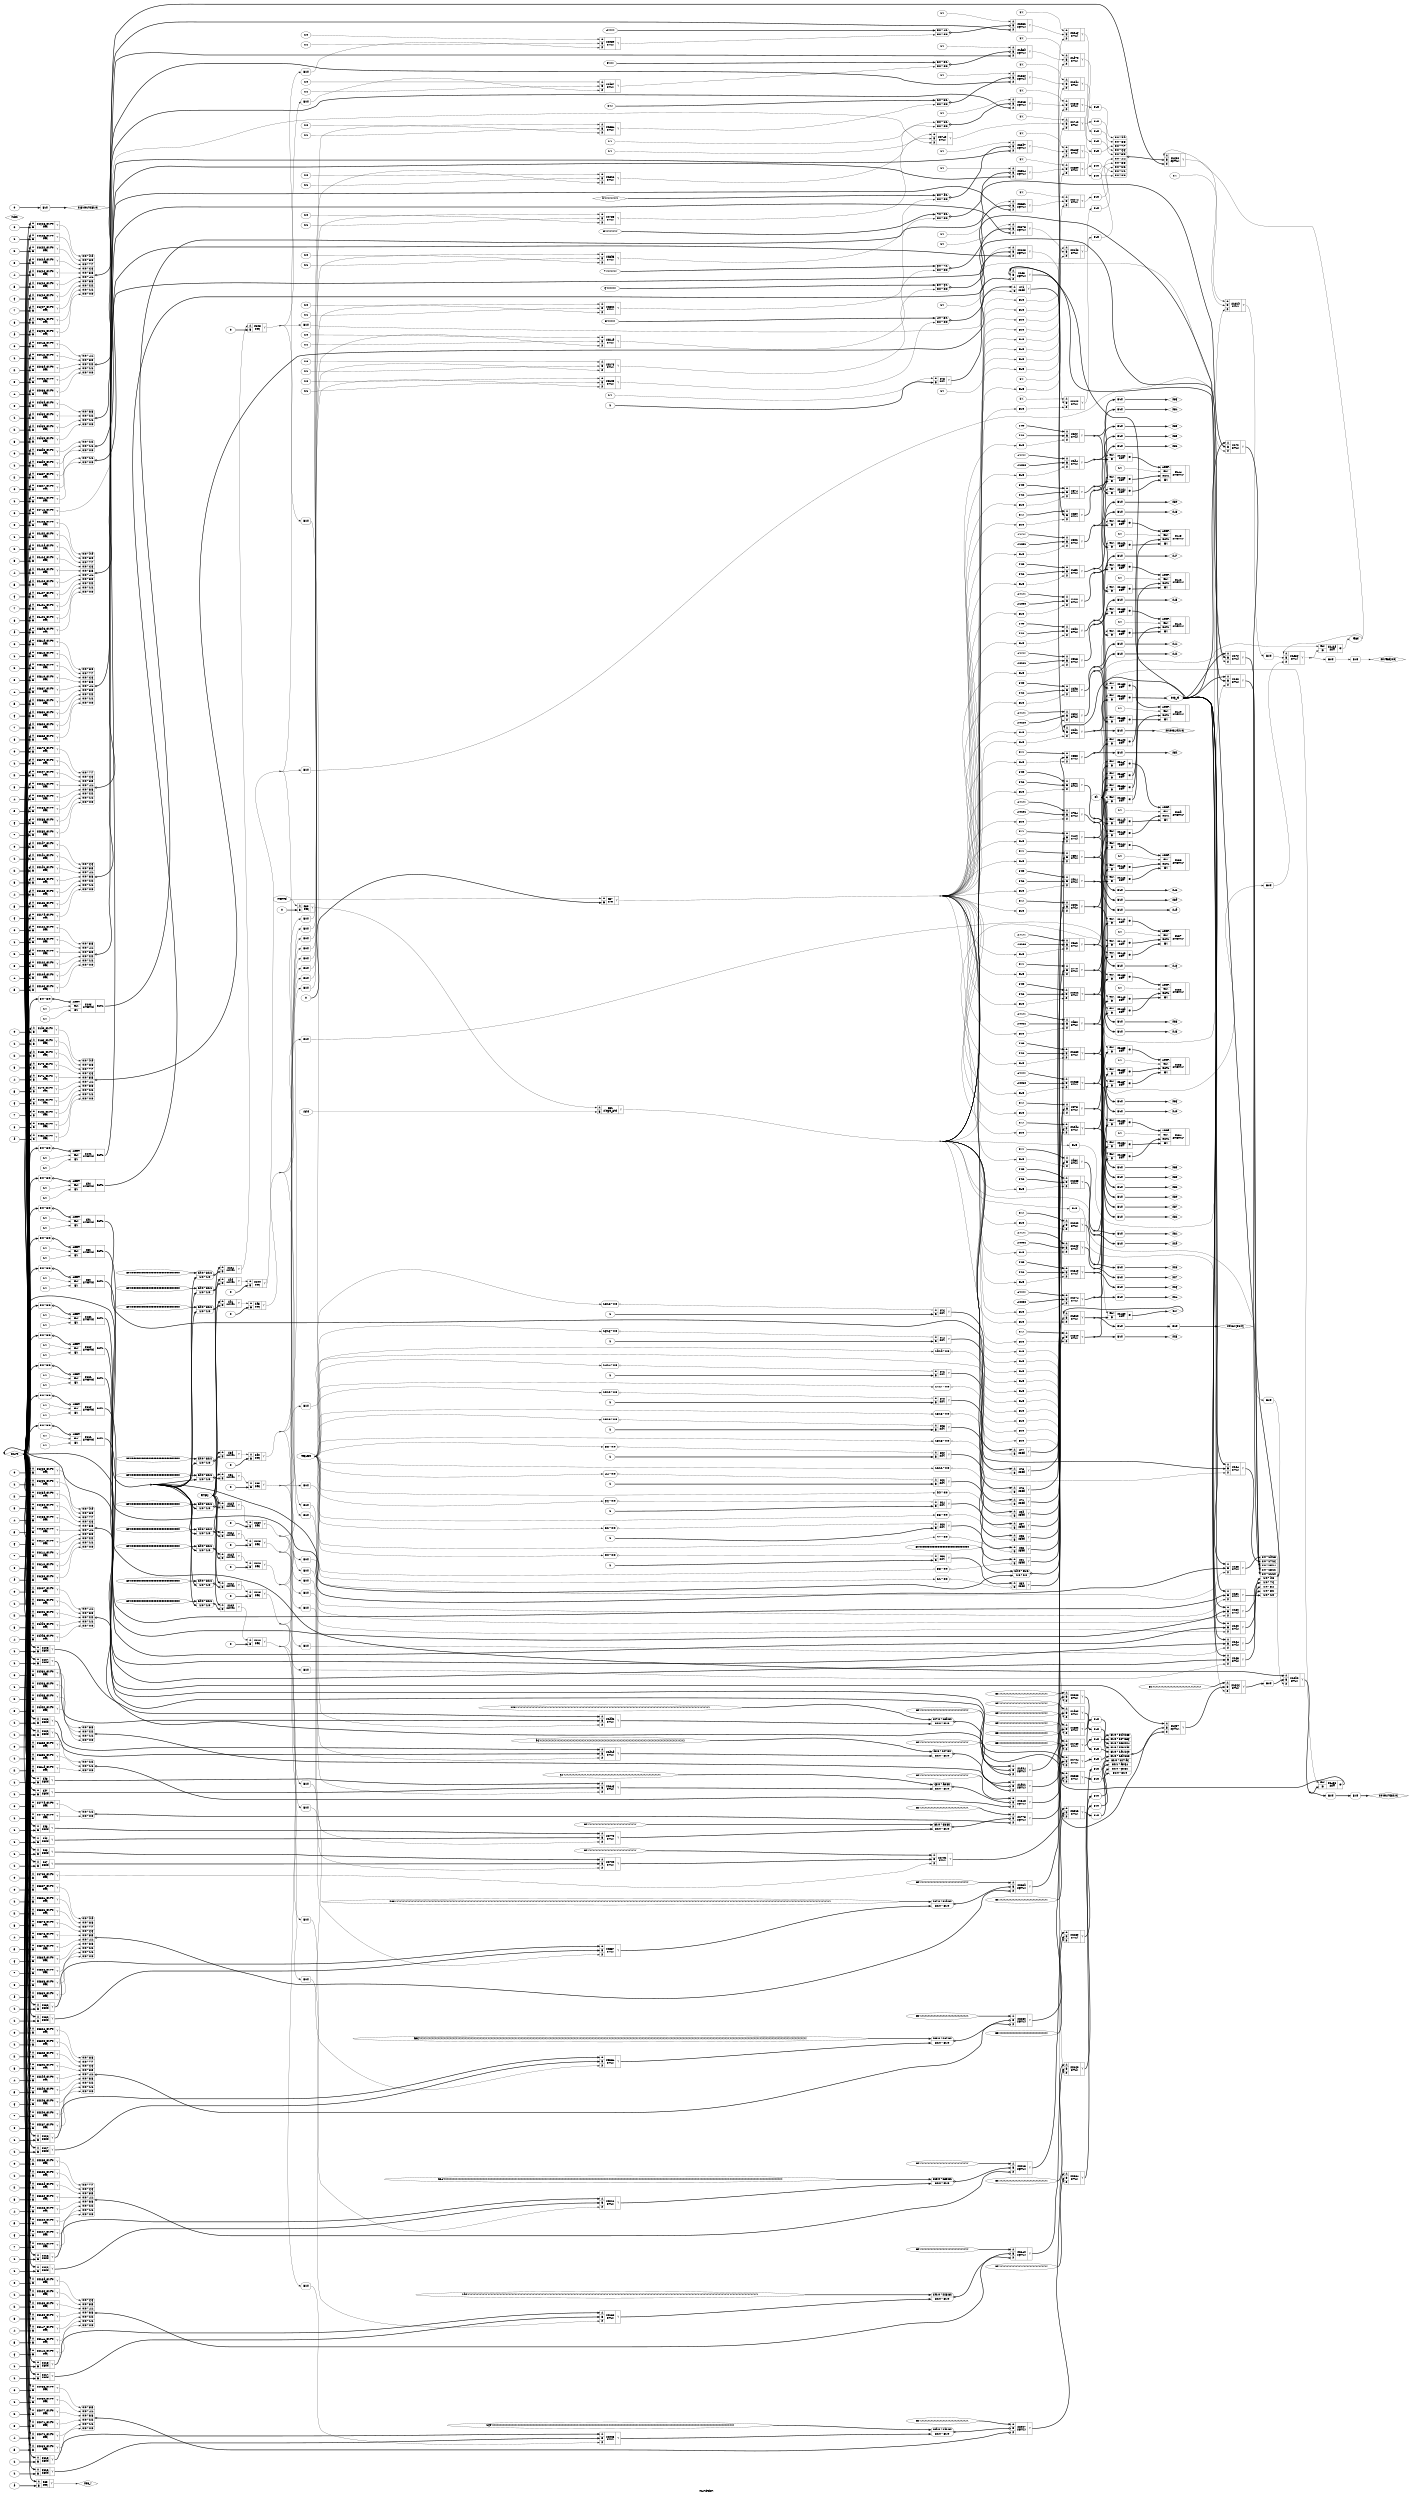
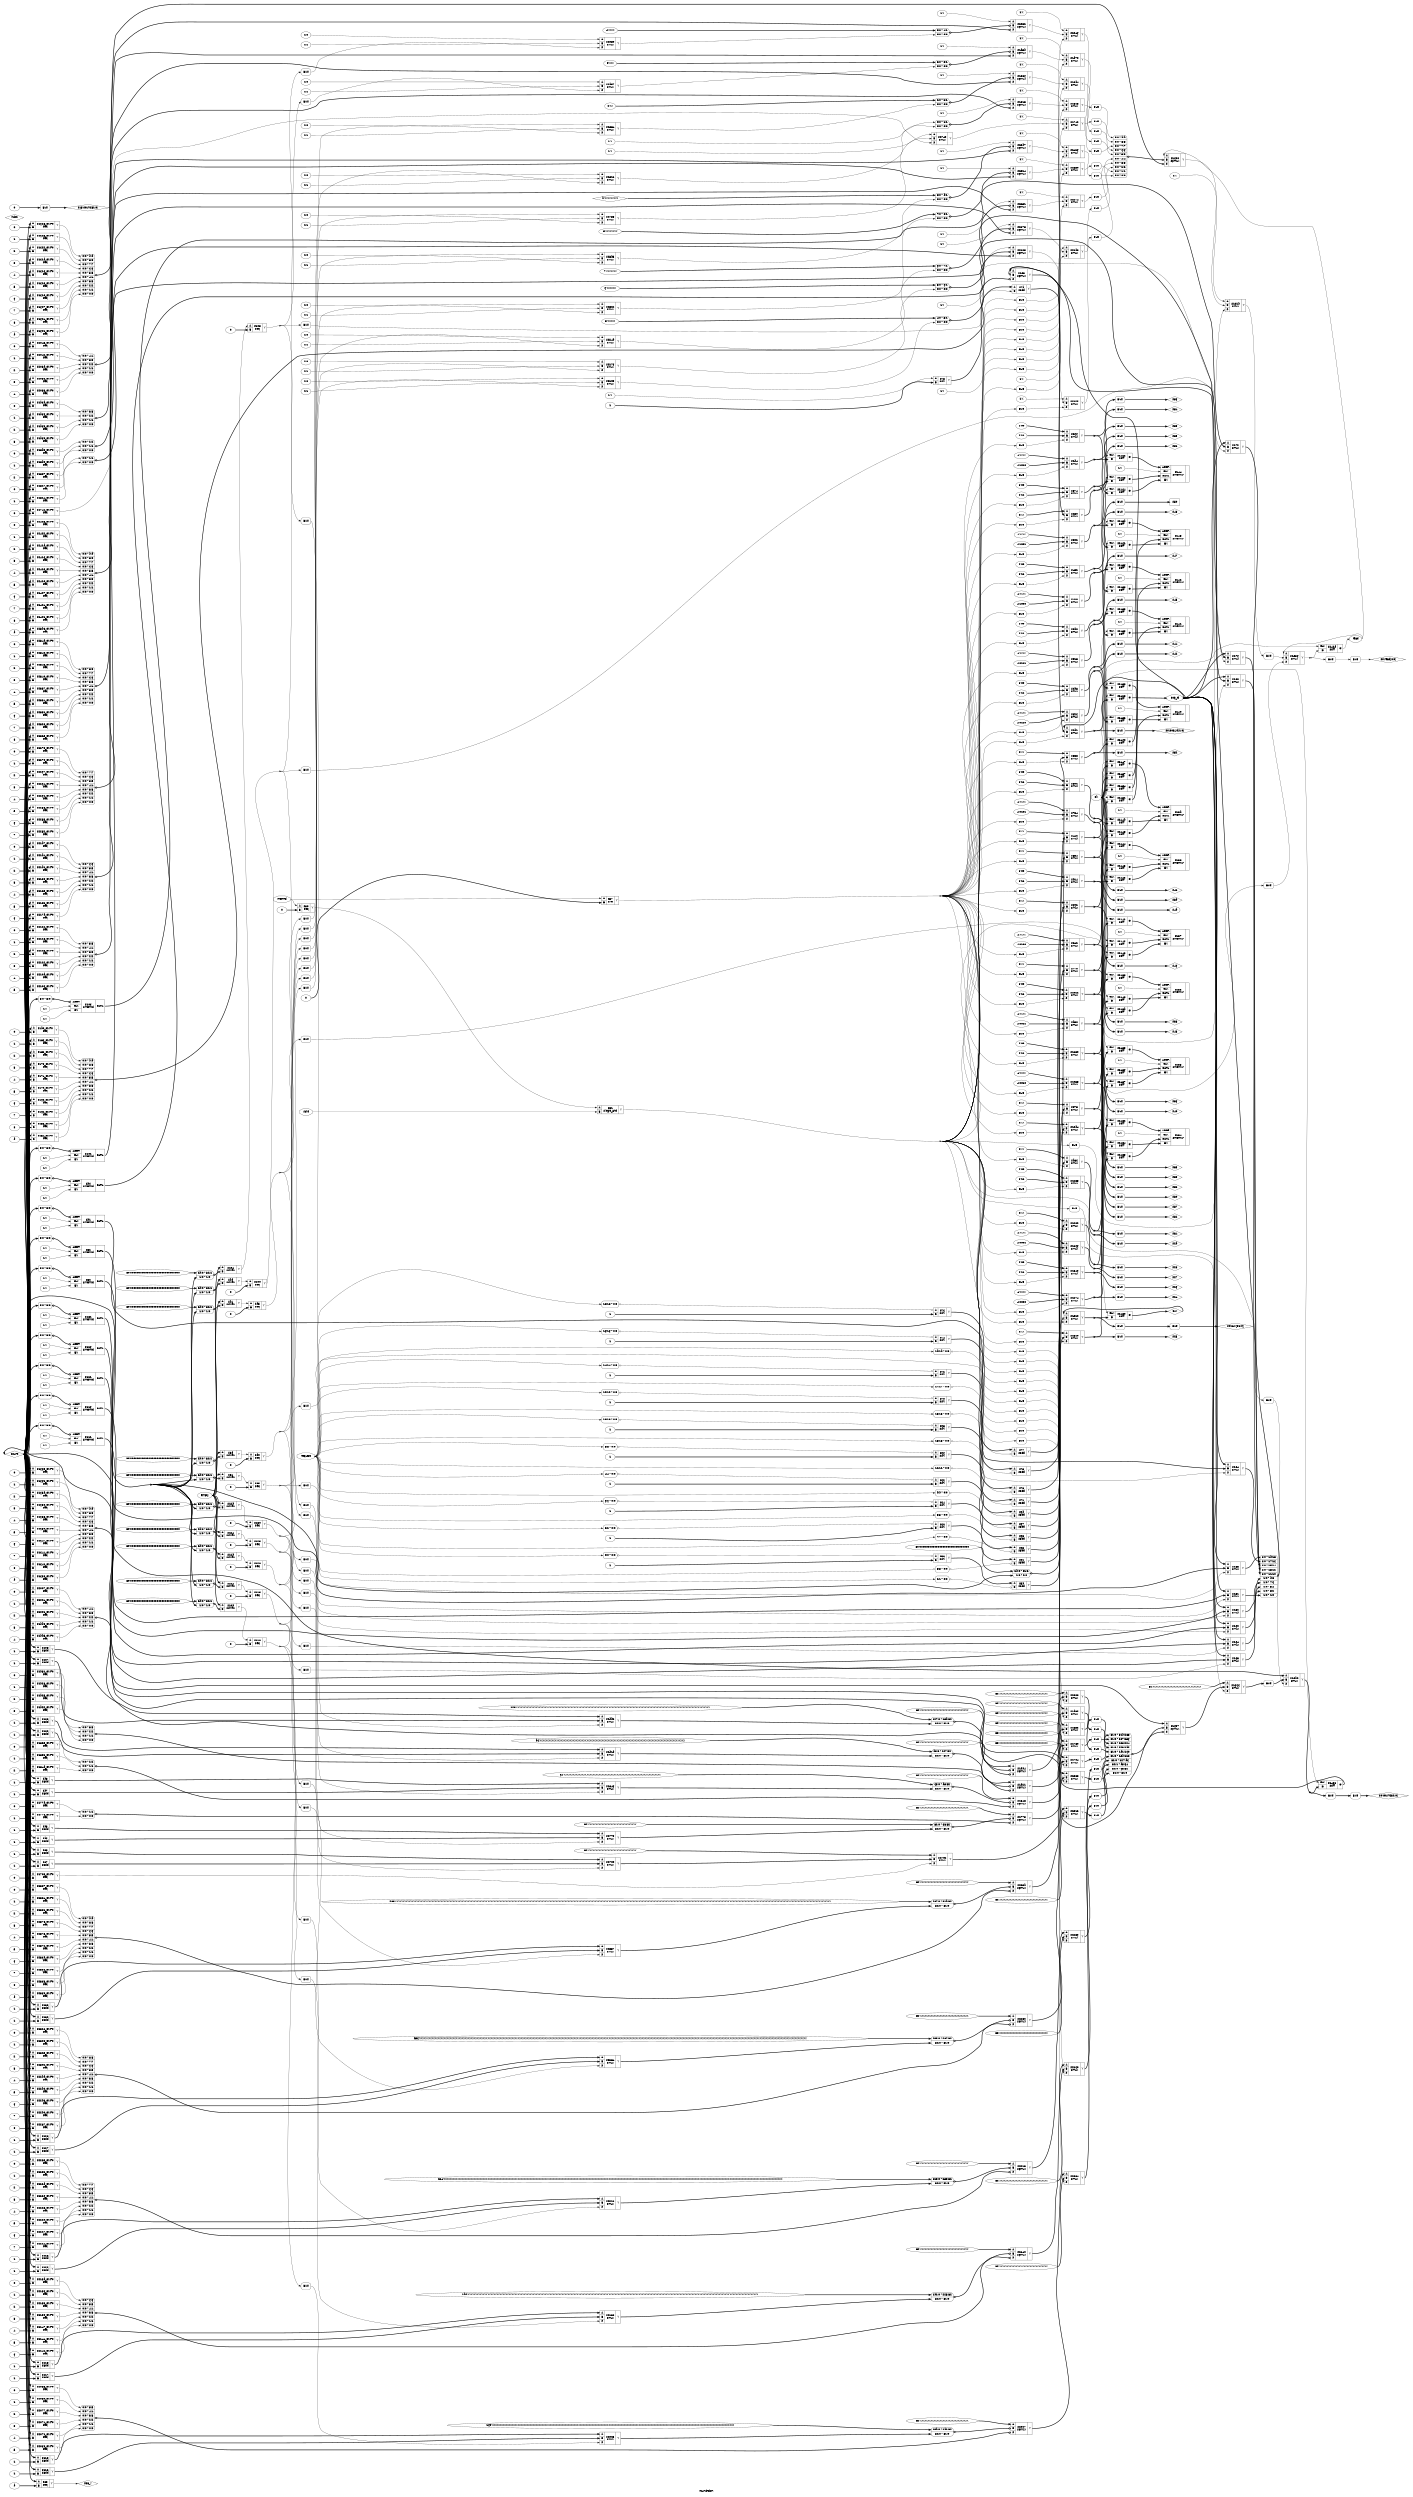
(1175, 502) -> (1175, 502)
